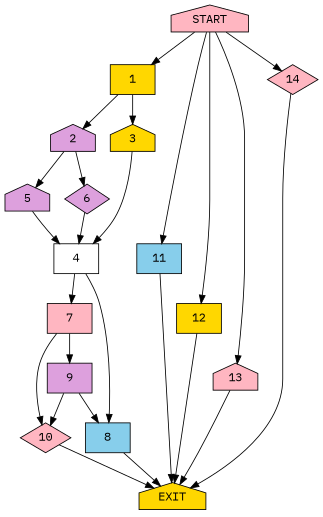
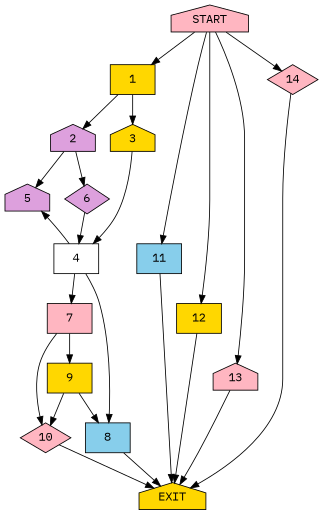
(43, 225) -> (59, 230)
(70, 378) -> (70, 378)
